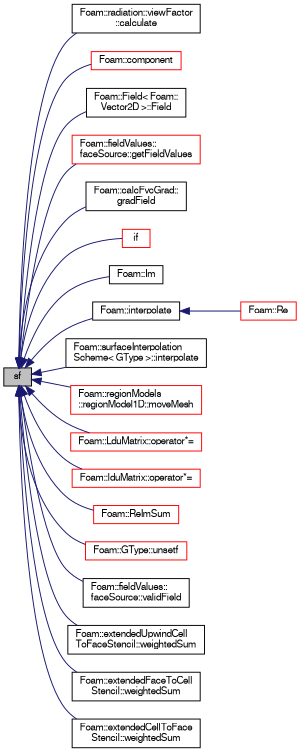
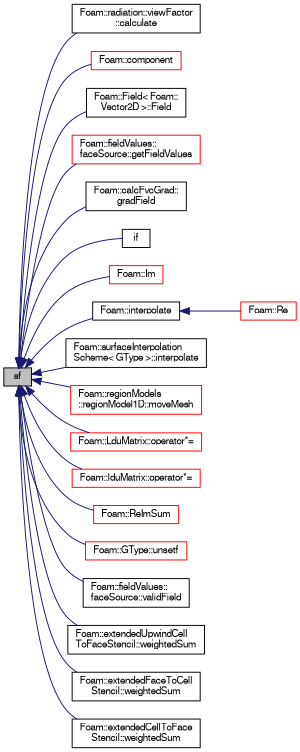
(136, 238) -> (136, 238)
(136, 275) -> (136, 275)
